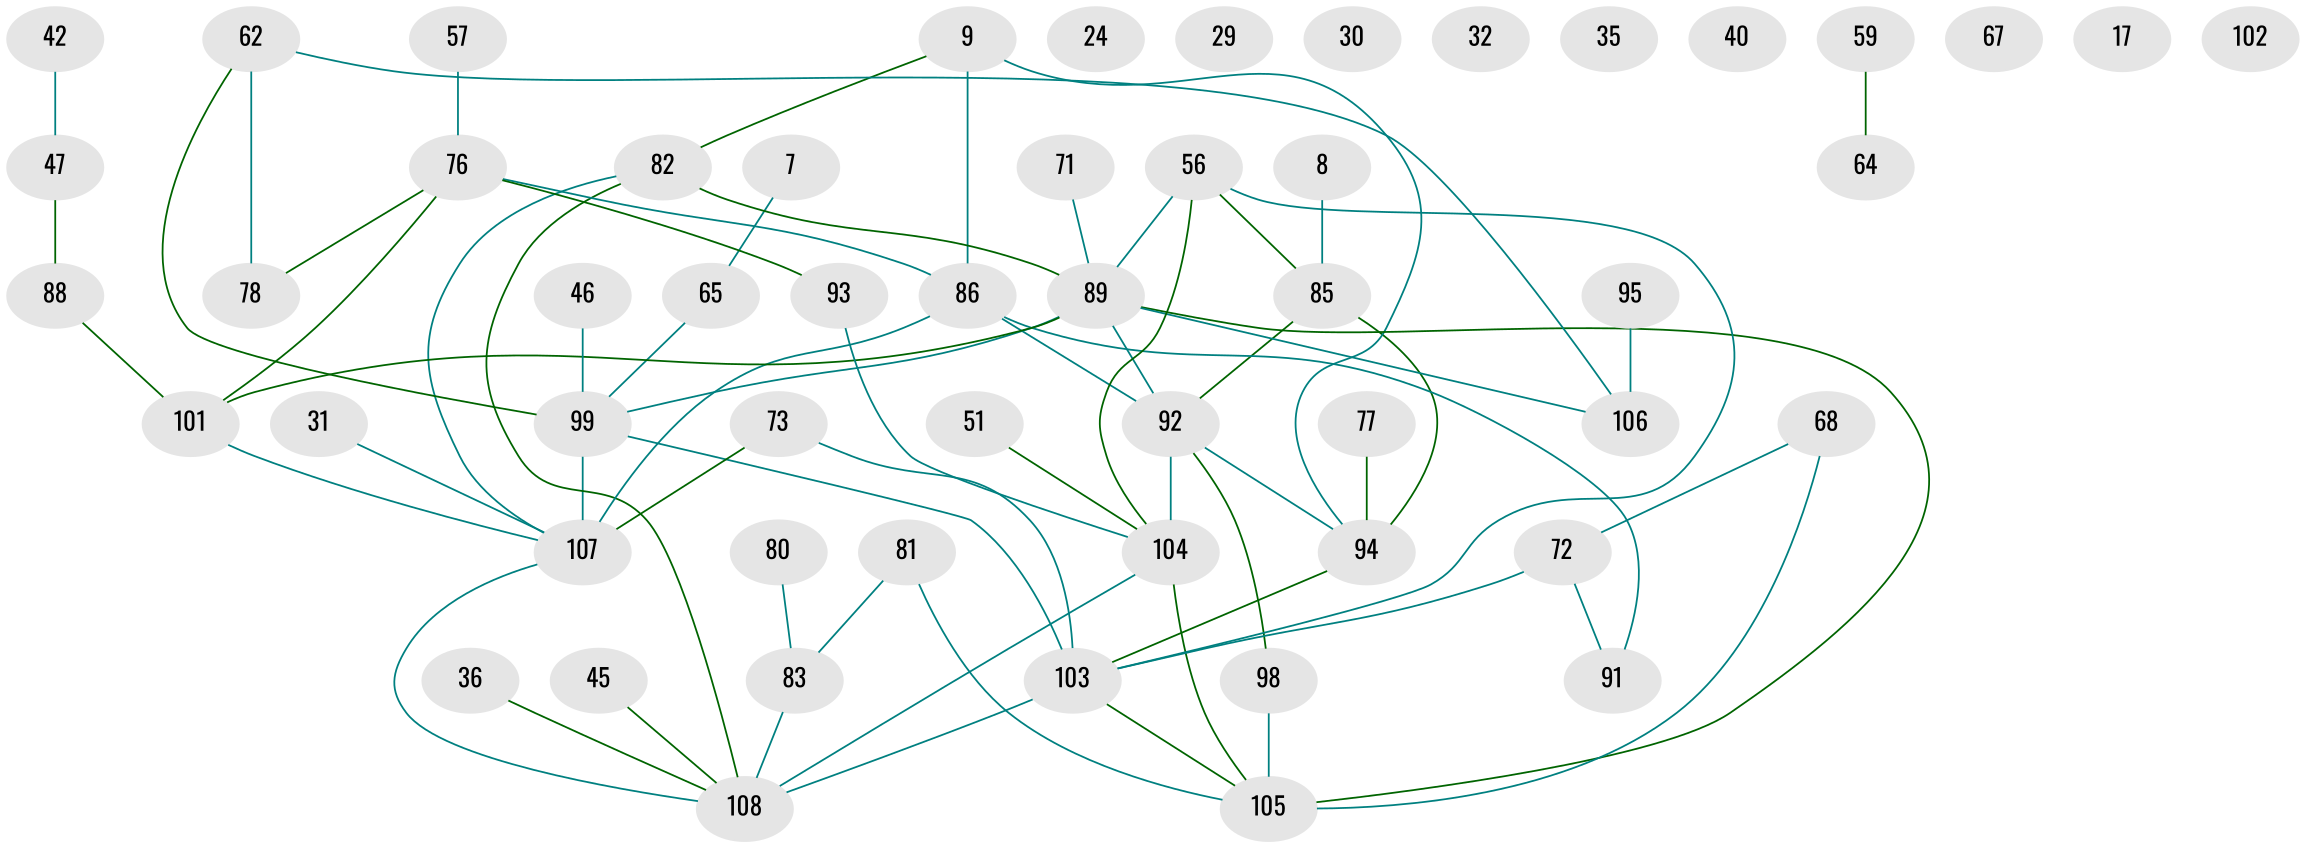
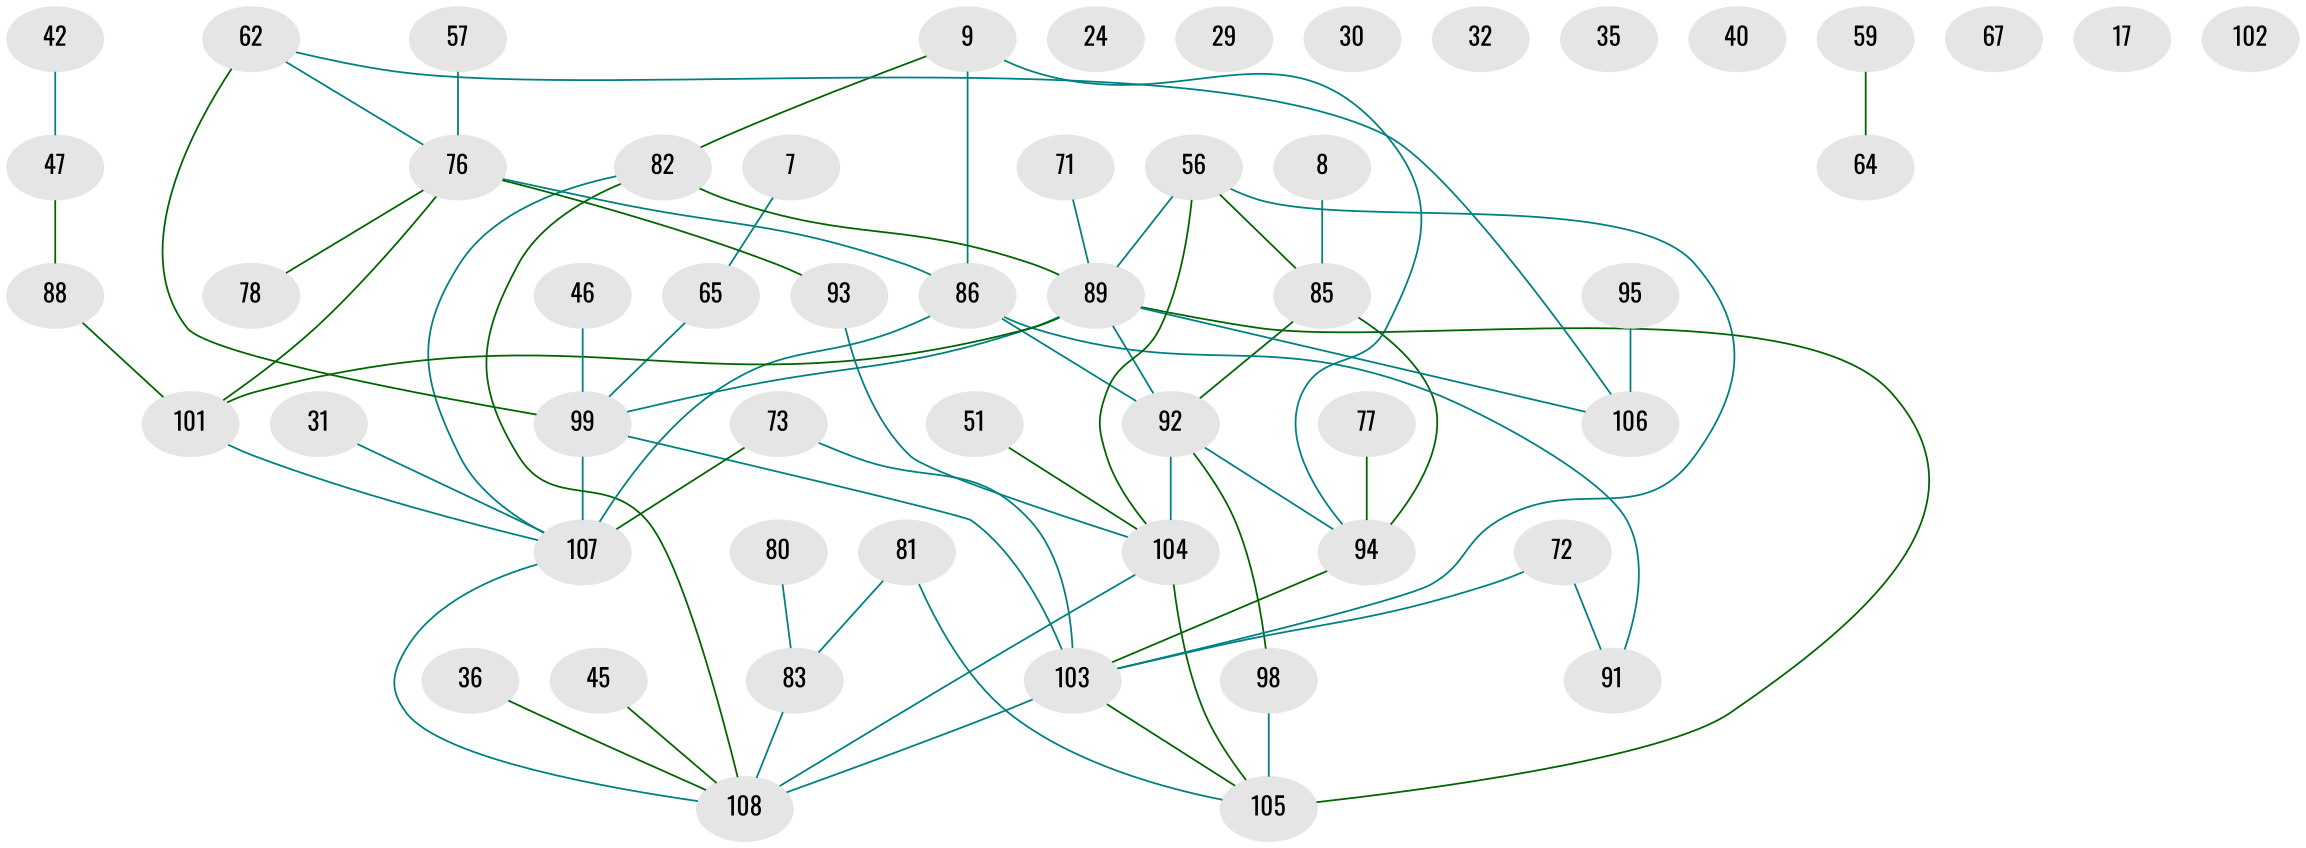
(251, 167) -> (355, 103)
(1826, 424) -> none
